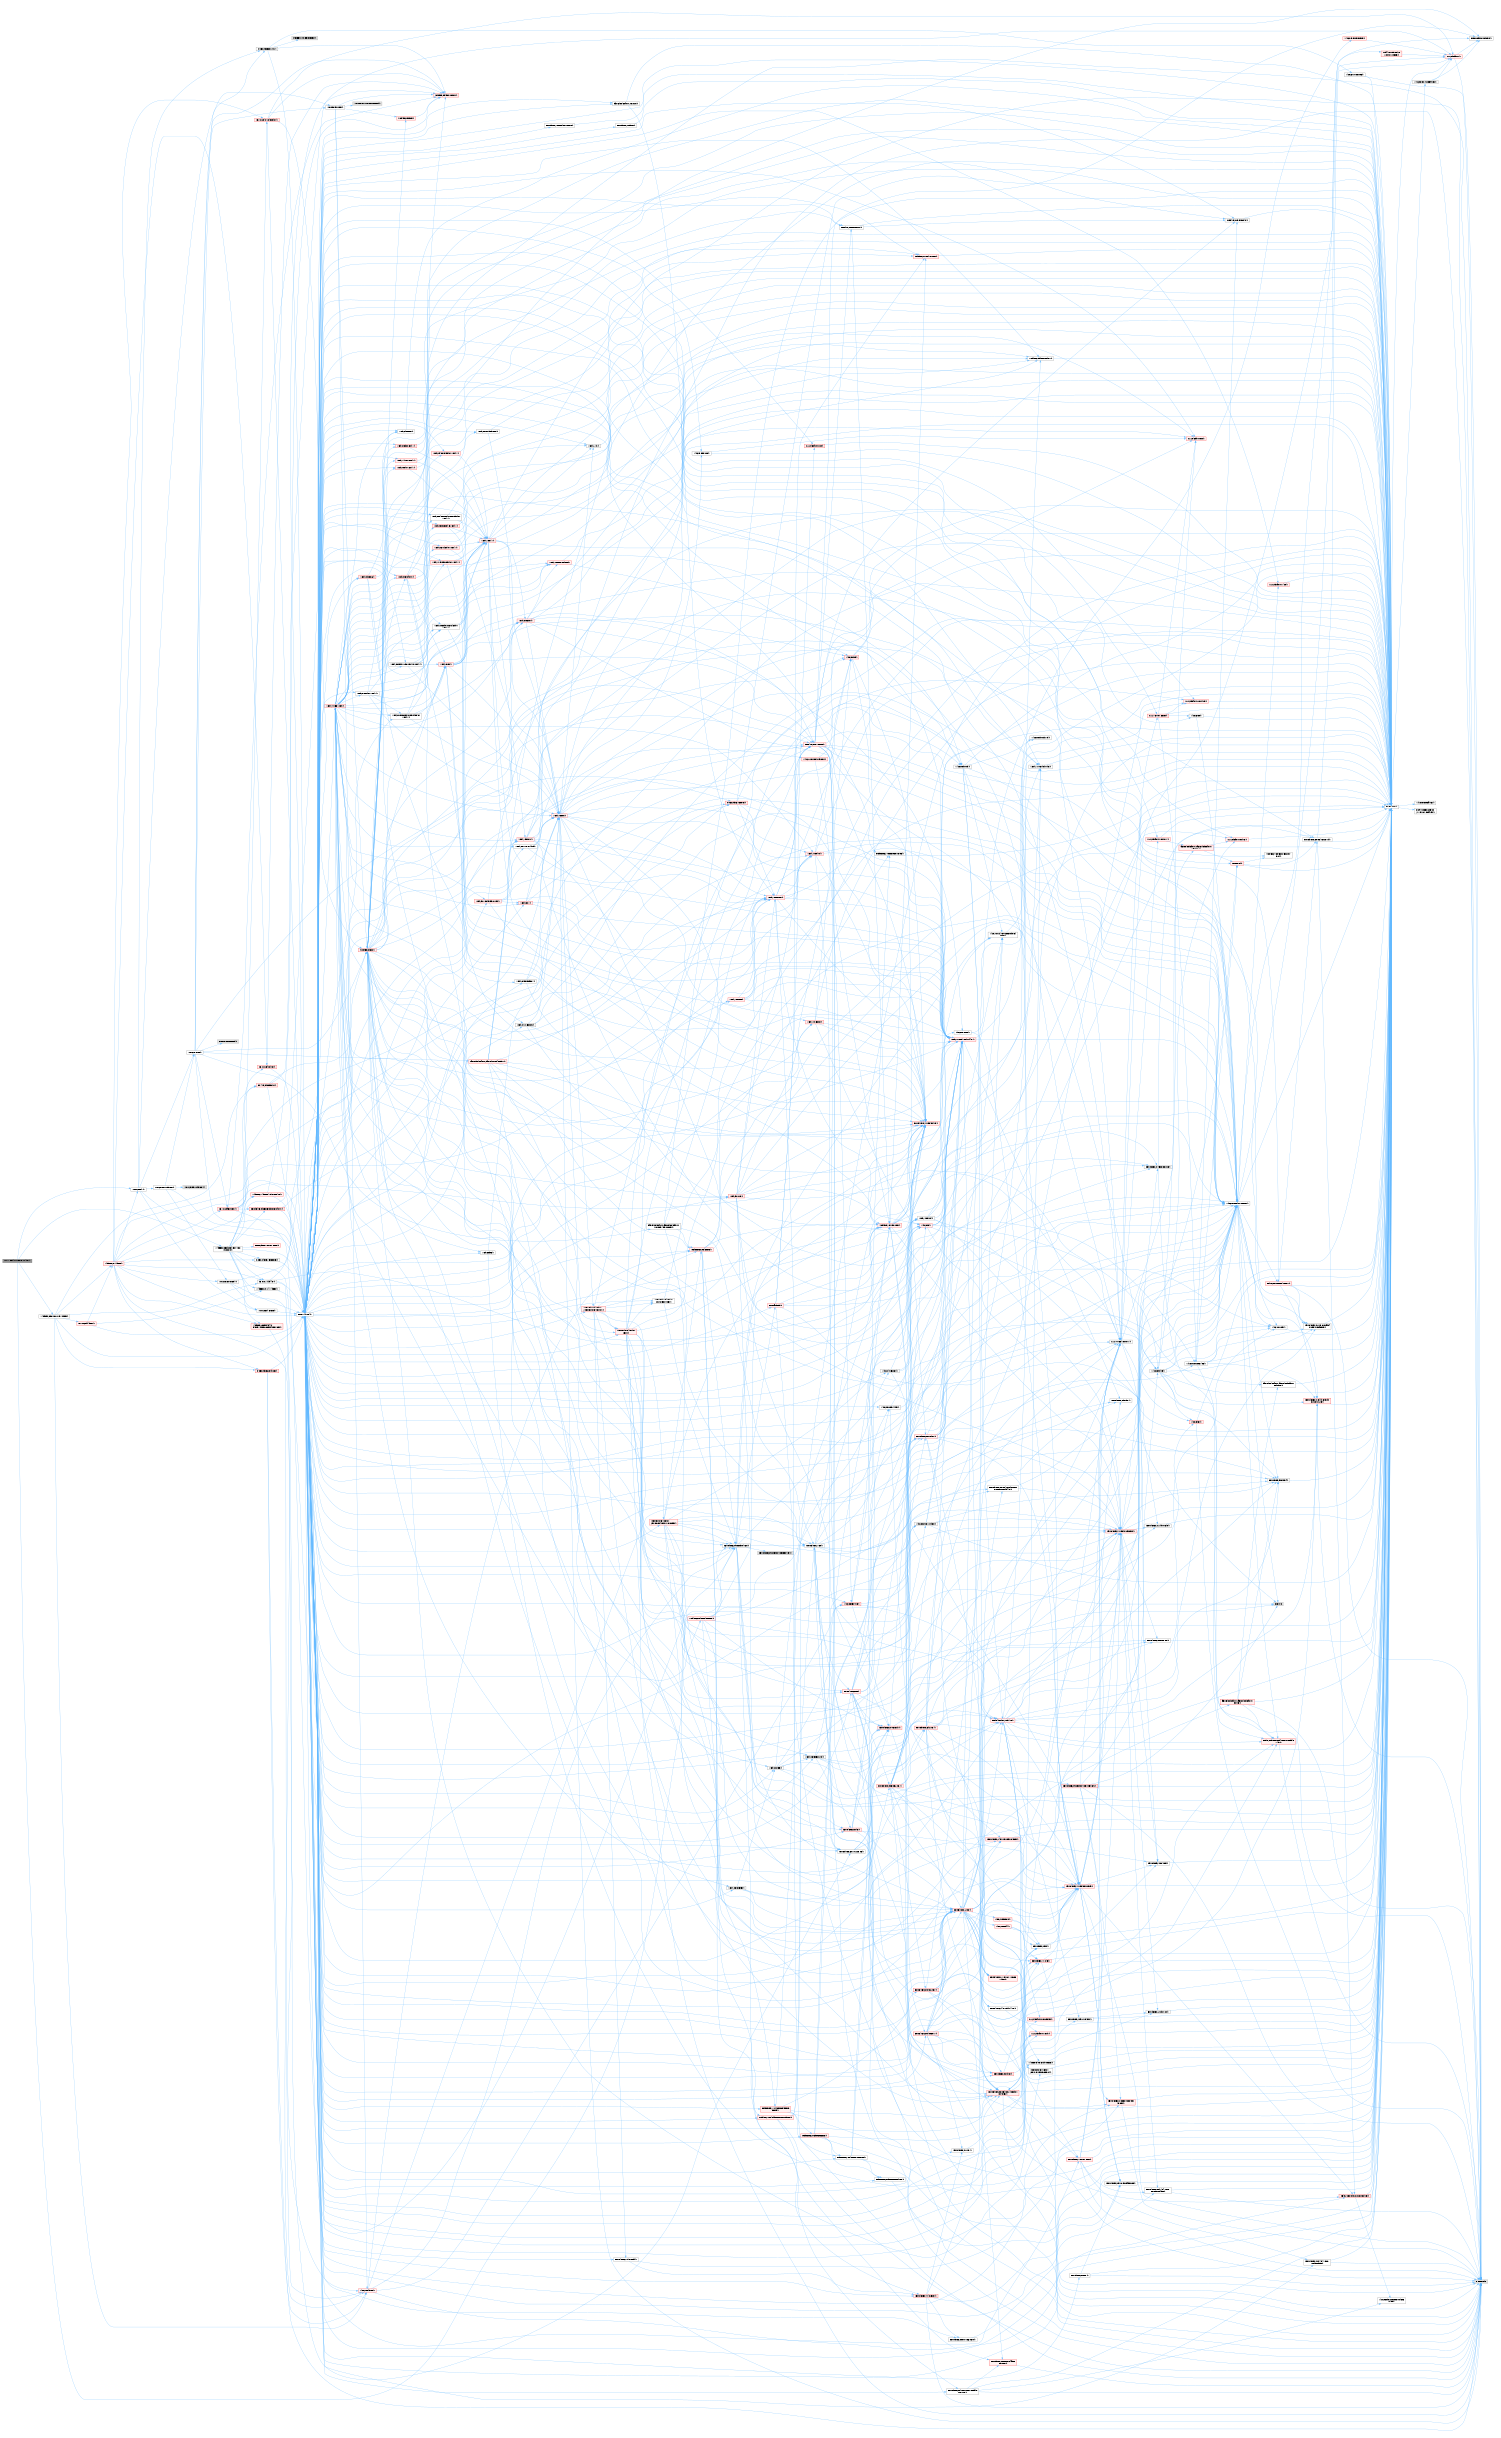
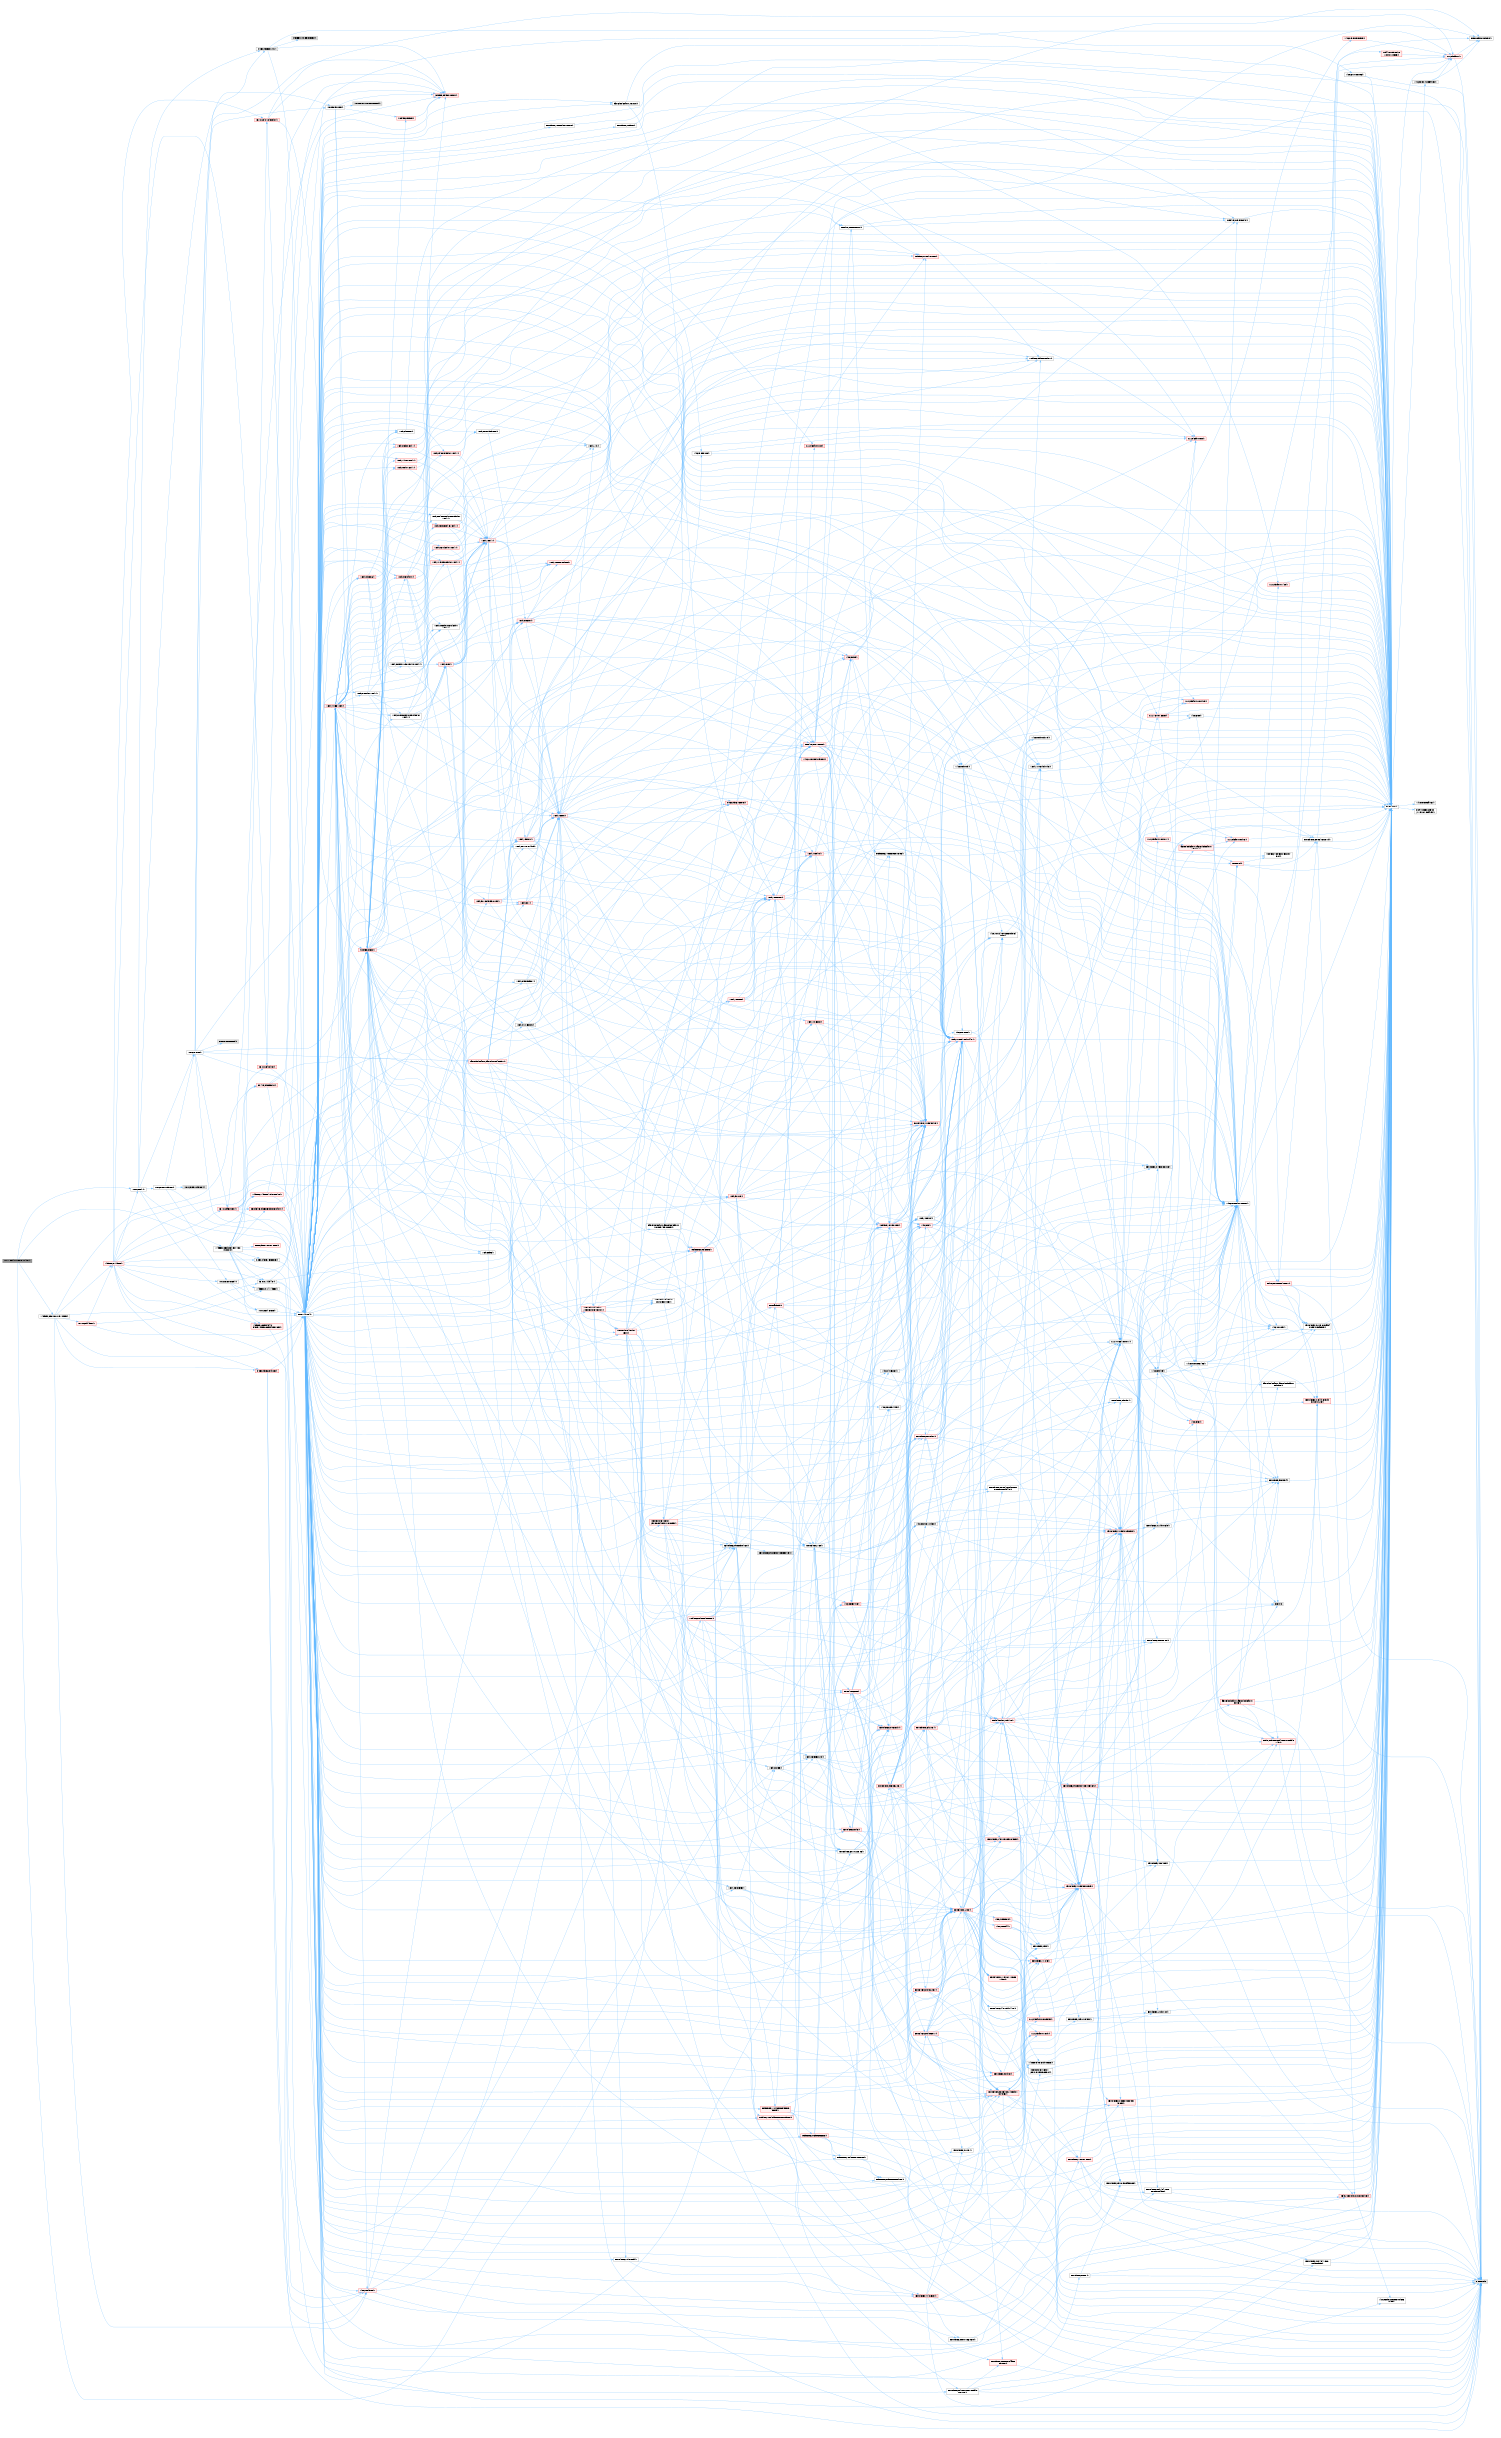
(585, 692) -> none
(668, 1587) -> none
